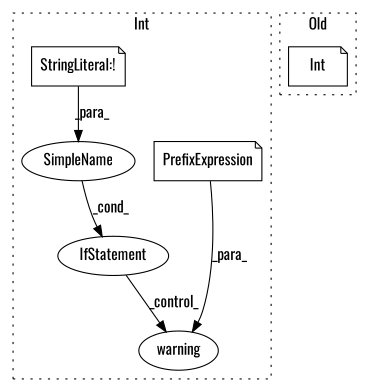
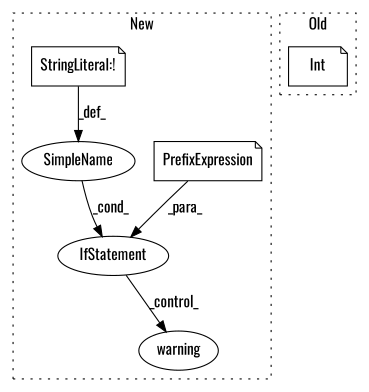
(142, 26) -> (142, 26)
(92, 114) -> (92, 114)
(212, 253) -> (163, 205)
